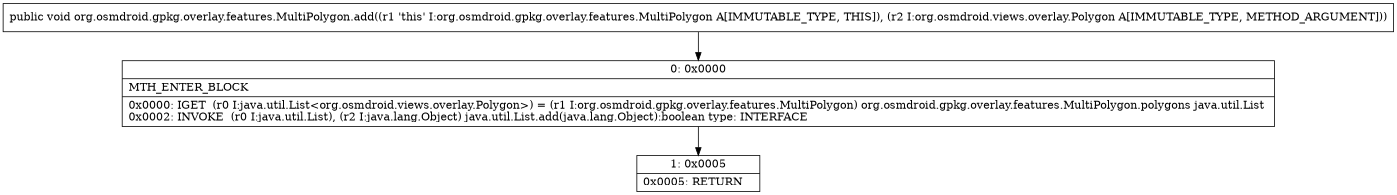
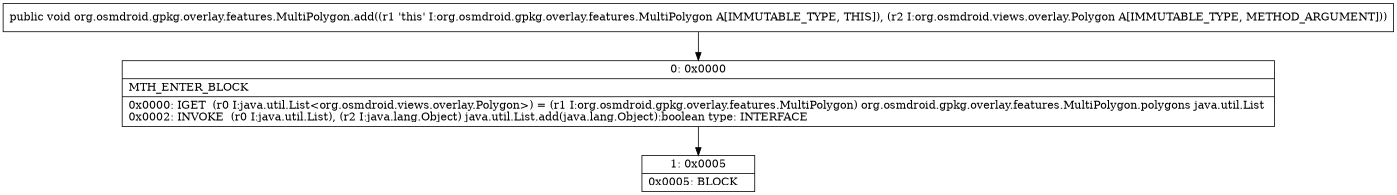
(698, 182) -> (698, 182)
